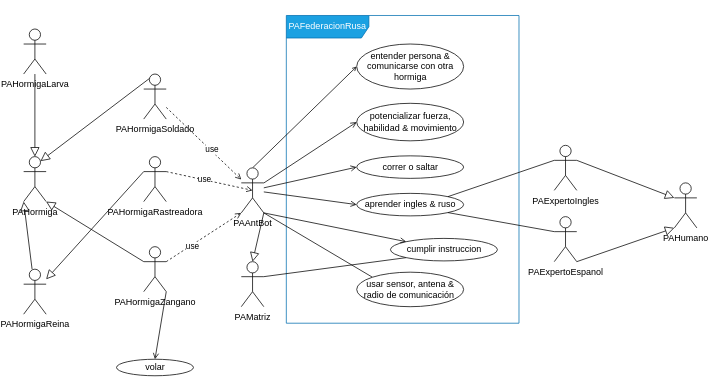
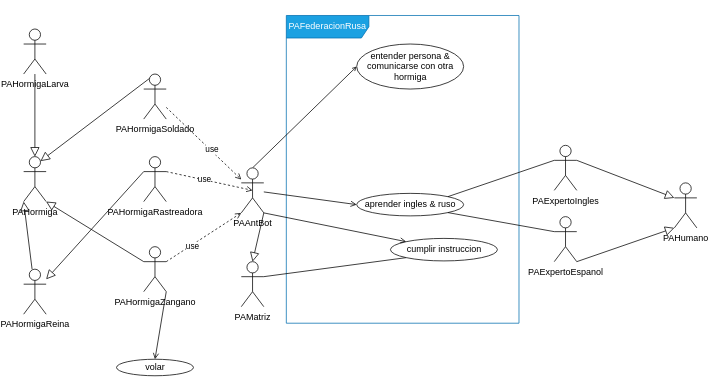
(410, 122) -> none
(310, 152) -> none
(410, 167) -> none
(309, 178) -> none
(319, 245) -> none
(410, 289) -> none
